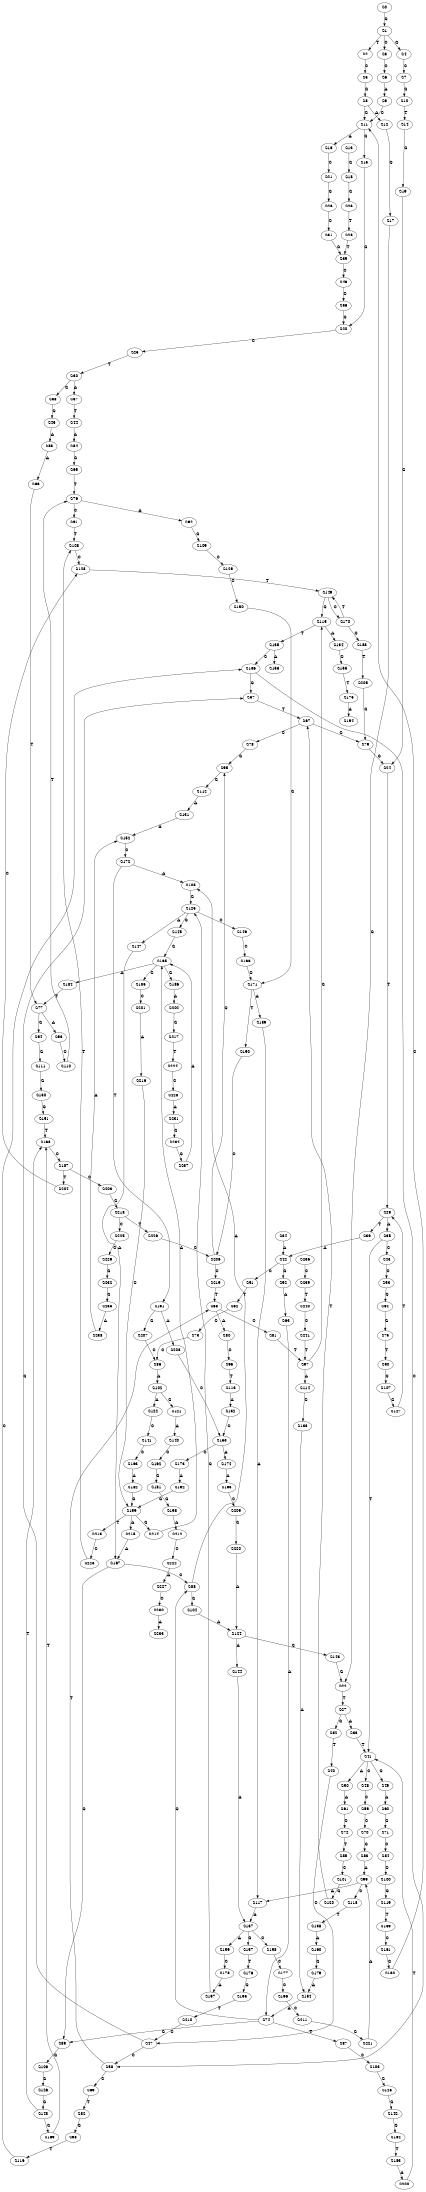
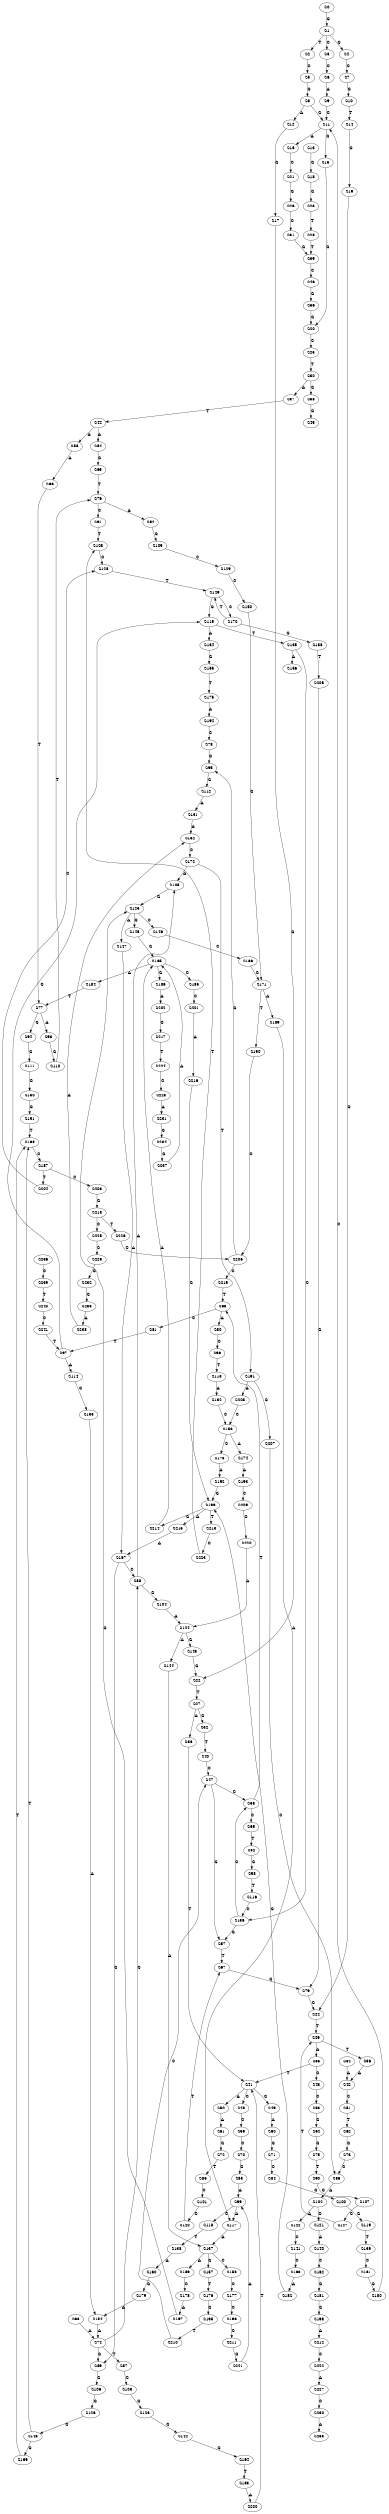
(51, 433) -> (87, 434)
(279, 733) -> (209, 732)
(283, 1283) -> none
